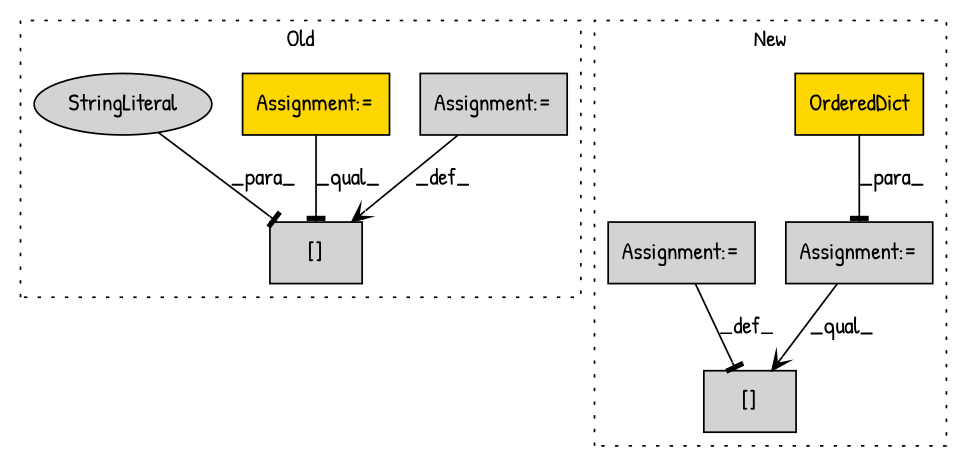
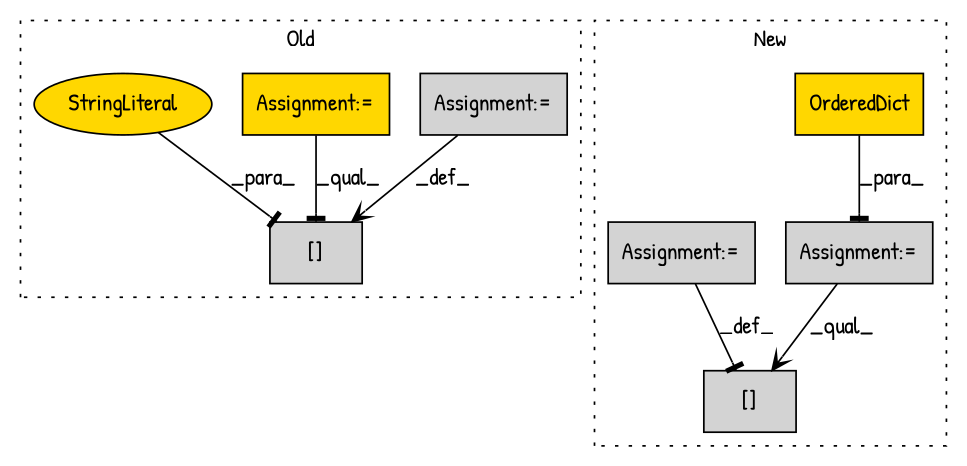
(123, 104) -> (123, 104)
